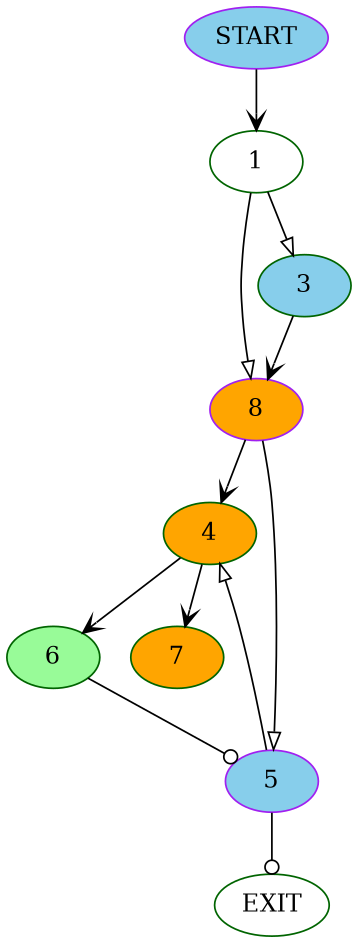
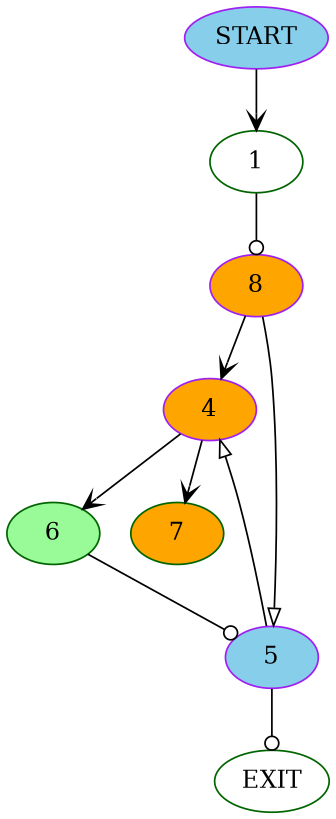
(241, 277) -> (256, 217)
(305, 286) -> none
(210, 533) -> (210, 410)
